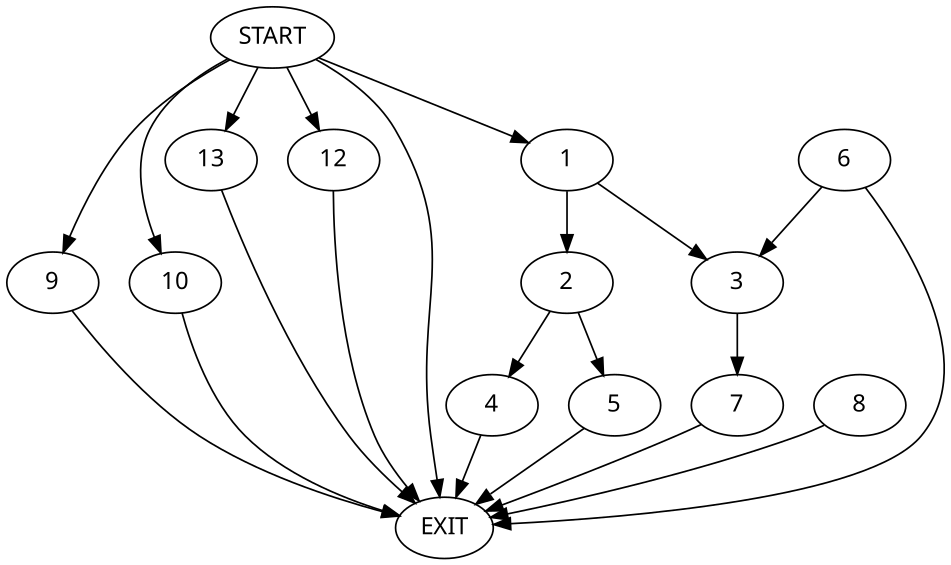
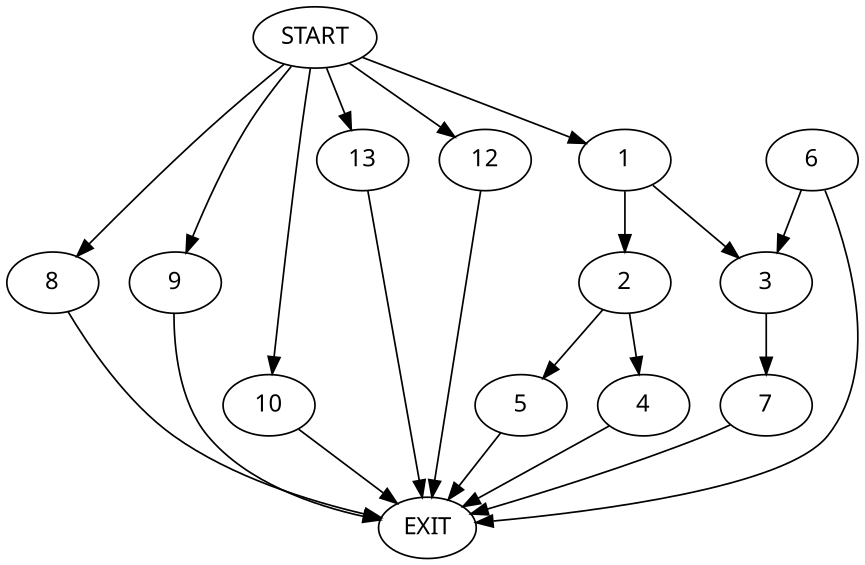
(432, 248) -> (184, 151)
